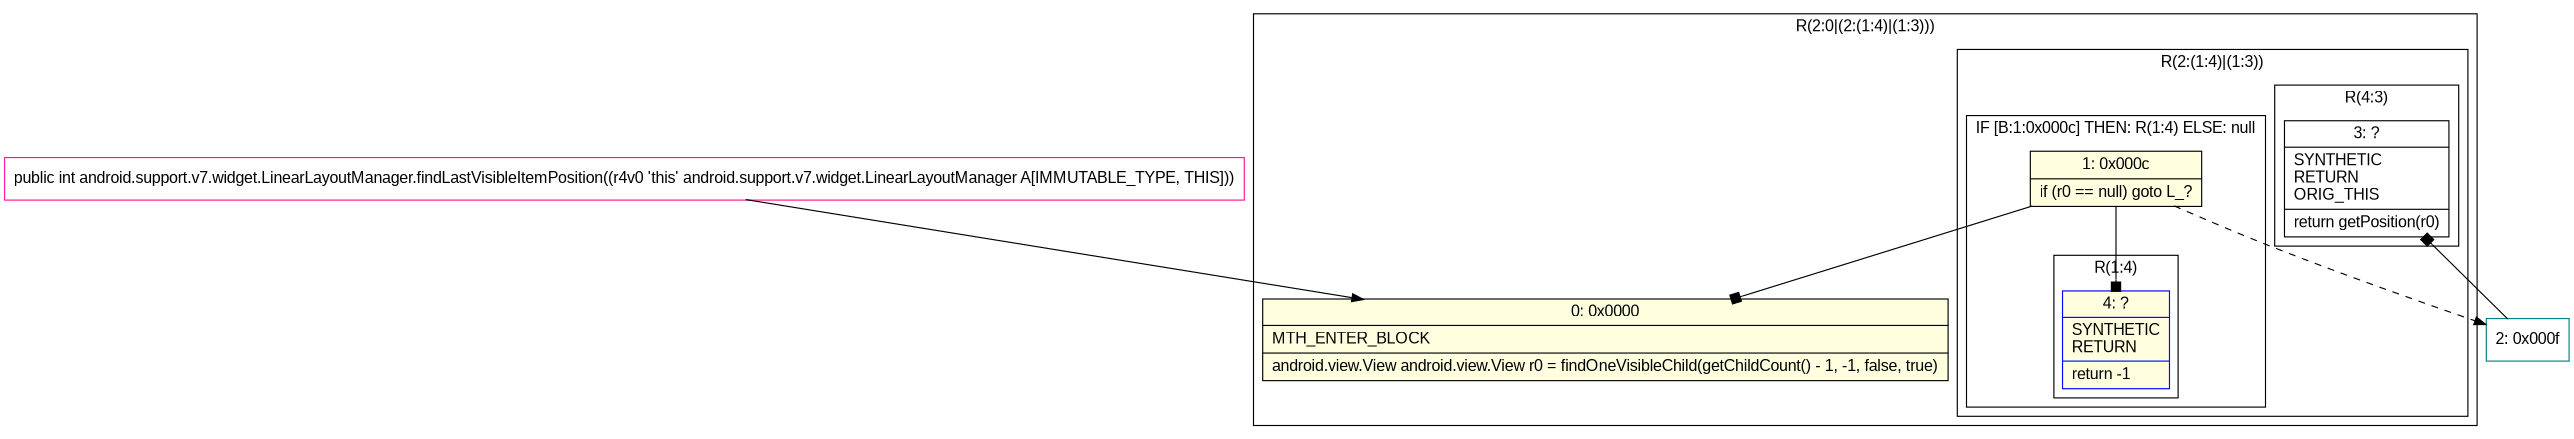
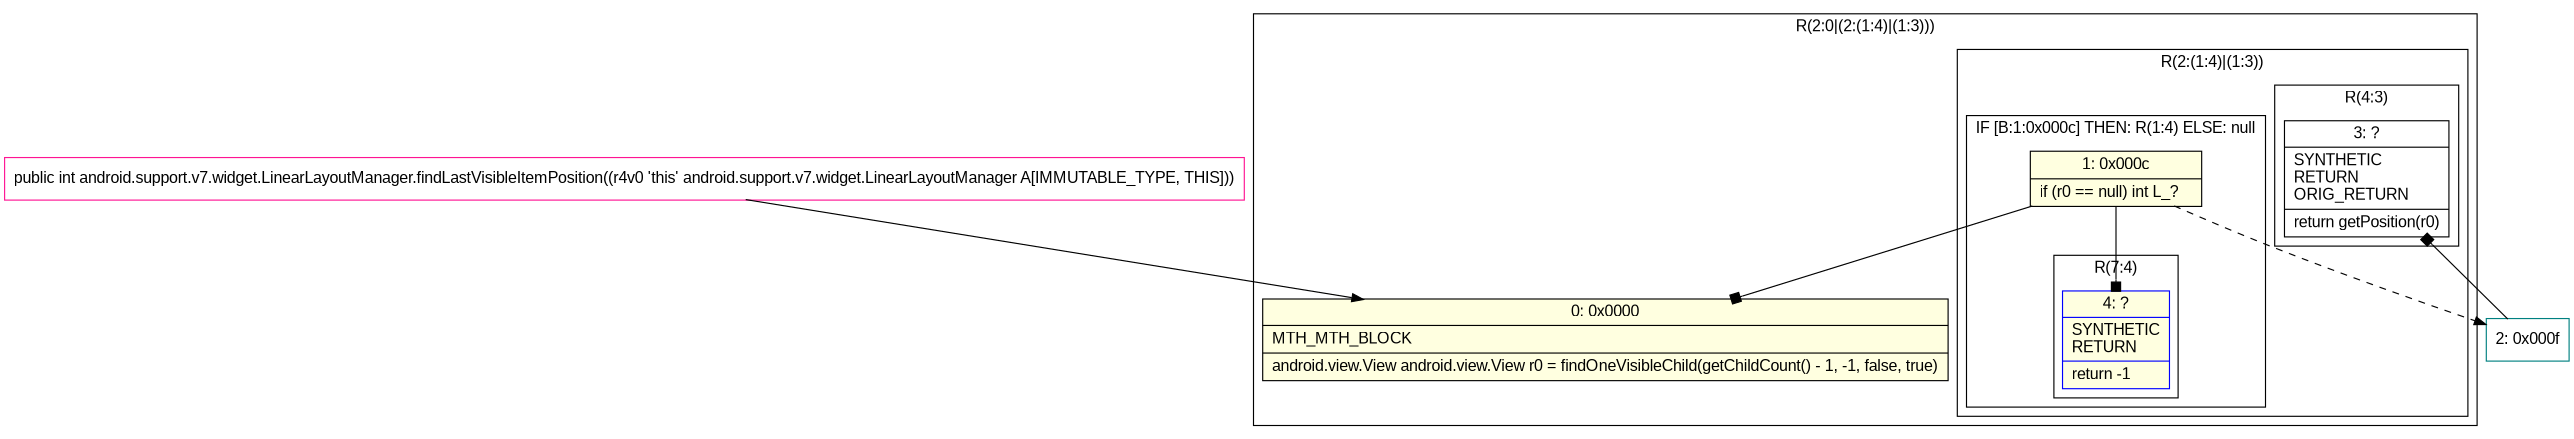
(2116, 192) -> (2109, 192)
(2337, 195) -> (2351, 195)
(2116, 269) -> (2116, 269)
(1351, 339) -> (1342, 339)
